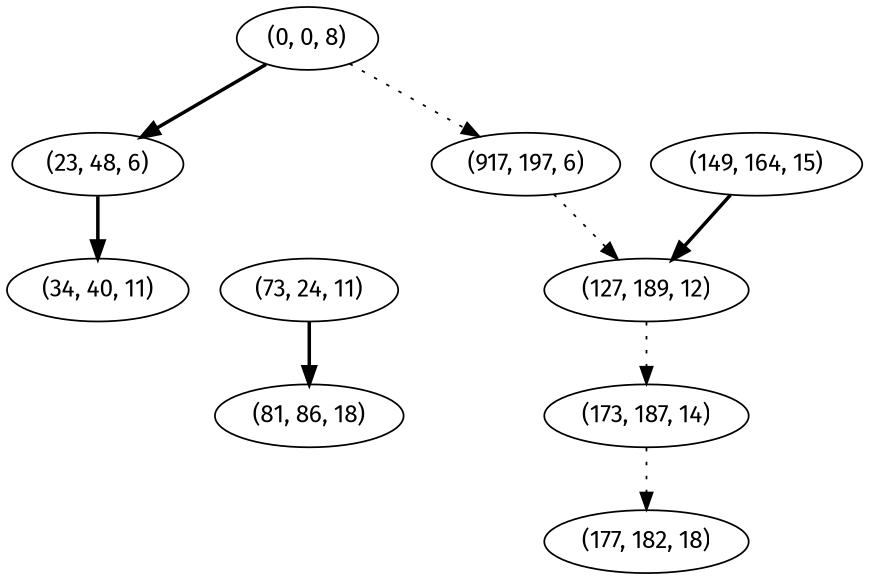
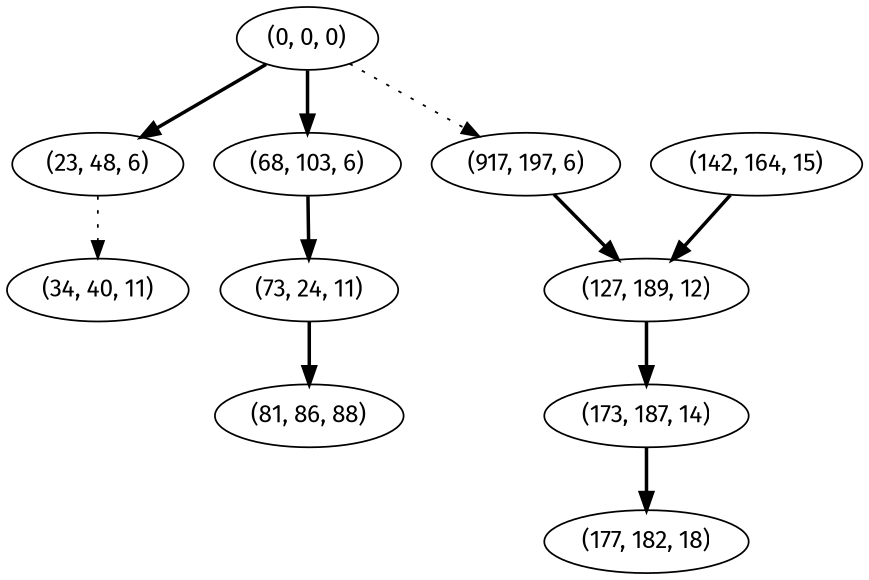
(308, 38) -> (308, 38)
none -> (308, 164)
(757, 164) -> (757, 164)
(98, 219) -> (98, 219)
(580, 220) -> (580, 220)
(646, 344) -> (646, 344)
(309, 416) -> (309, 416)
(646, 470) -> (646, 470)
